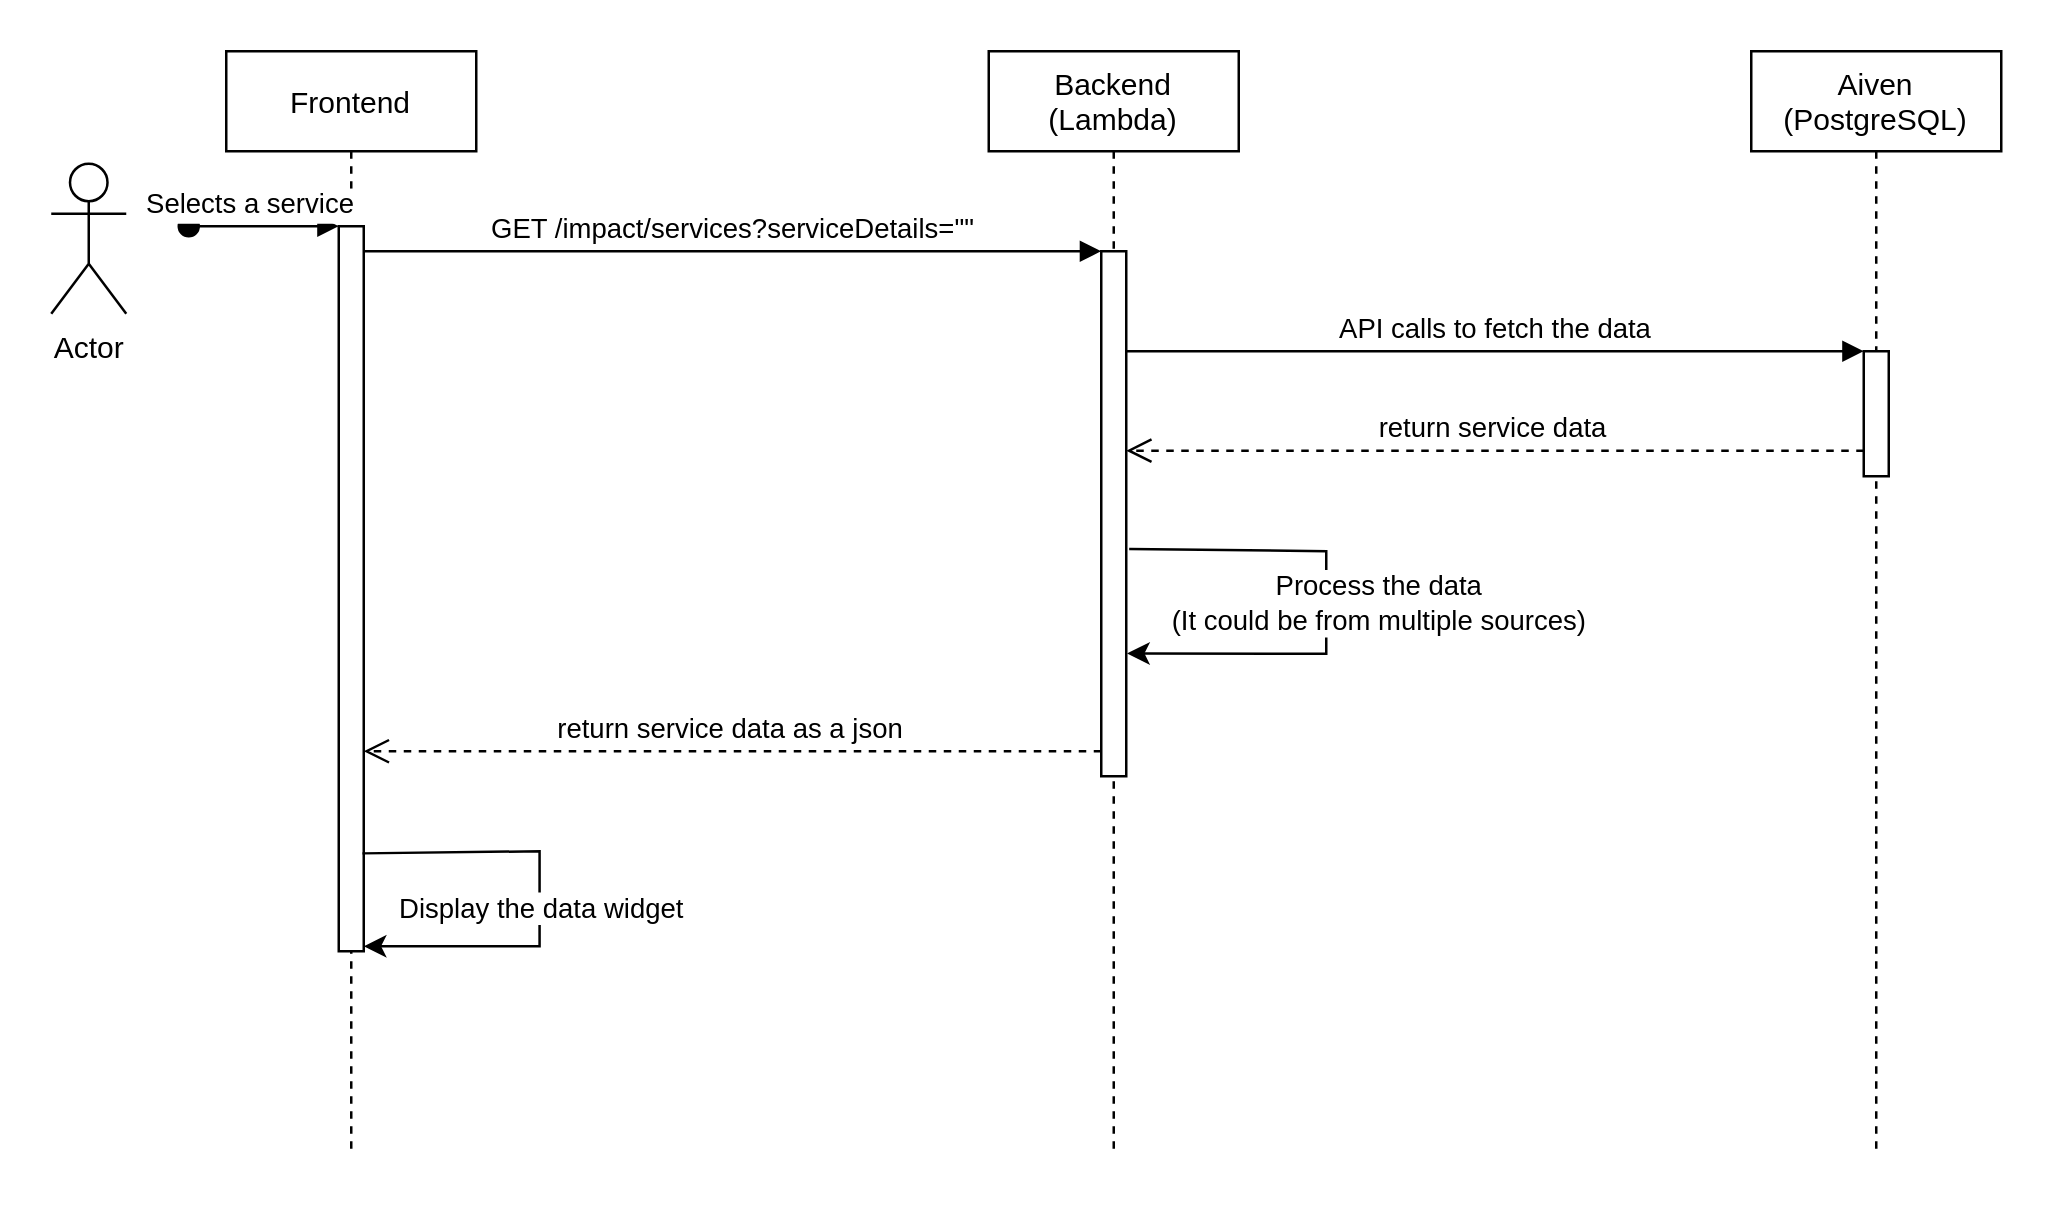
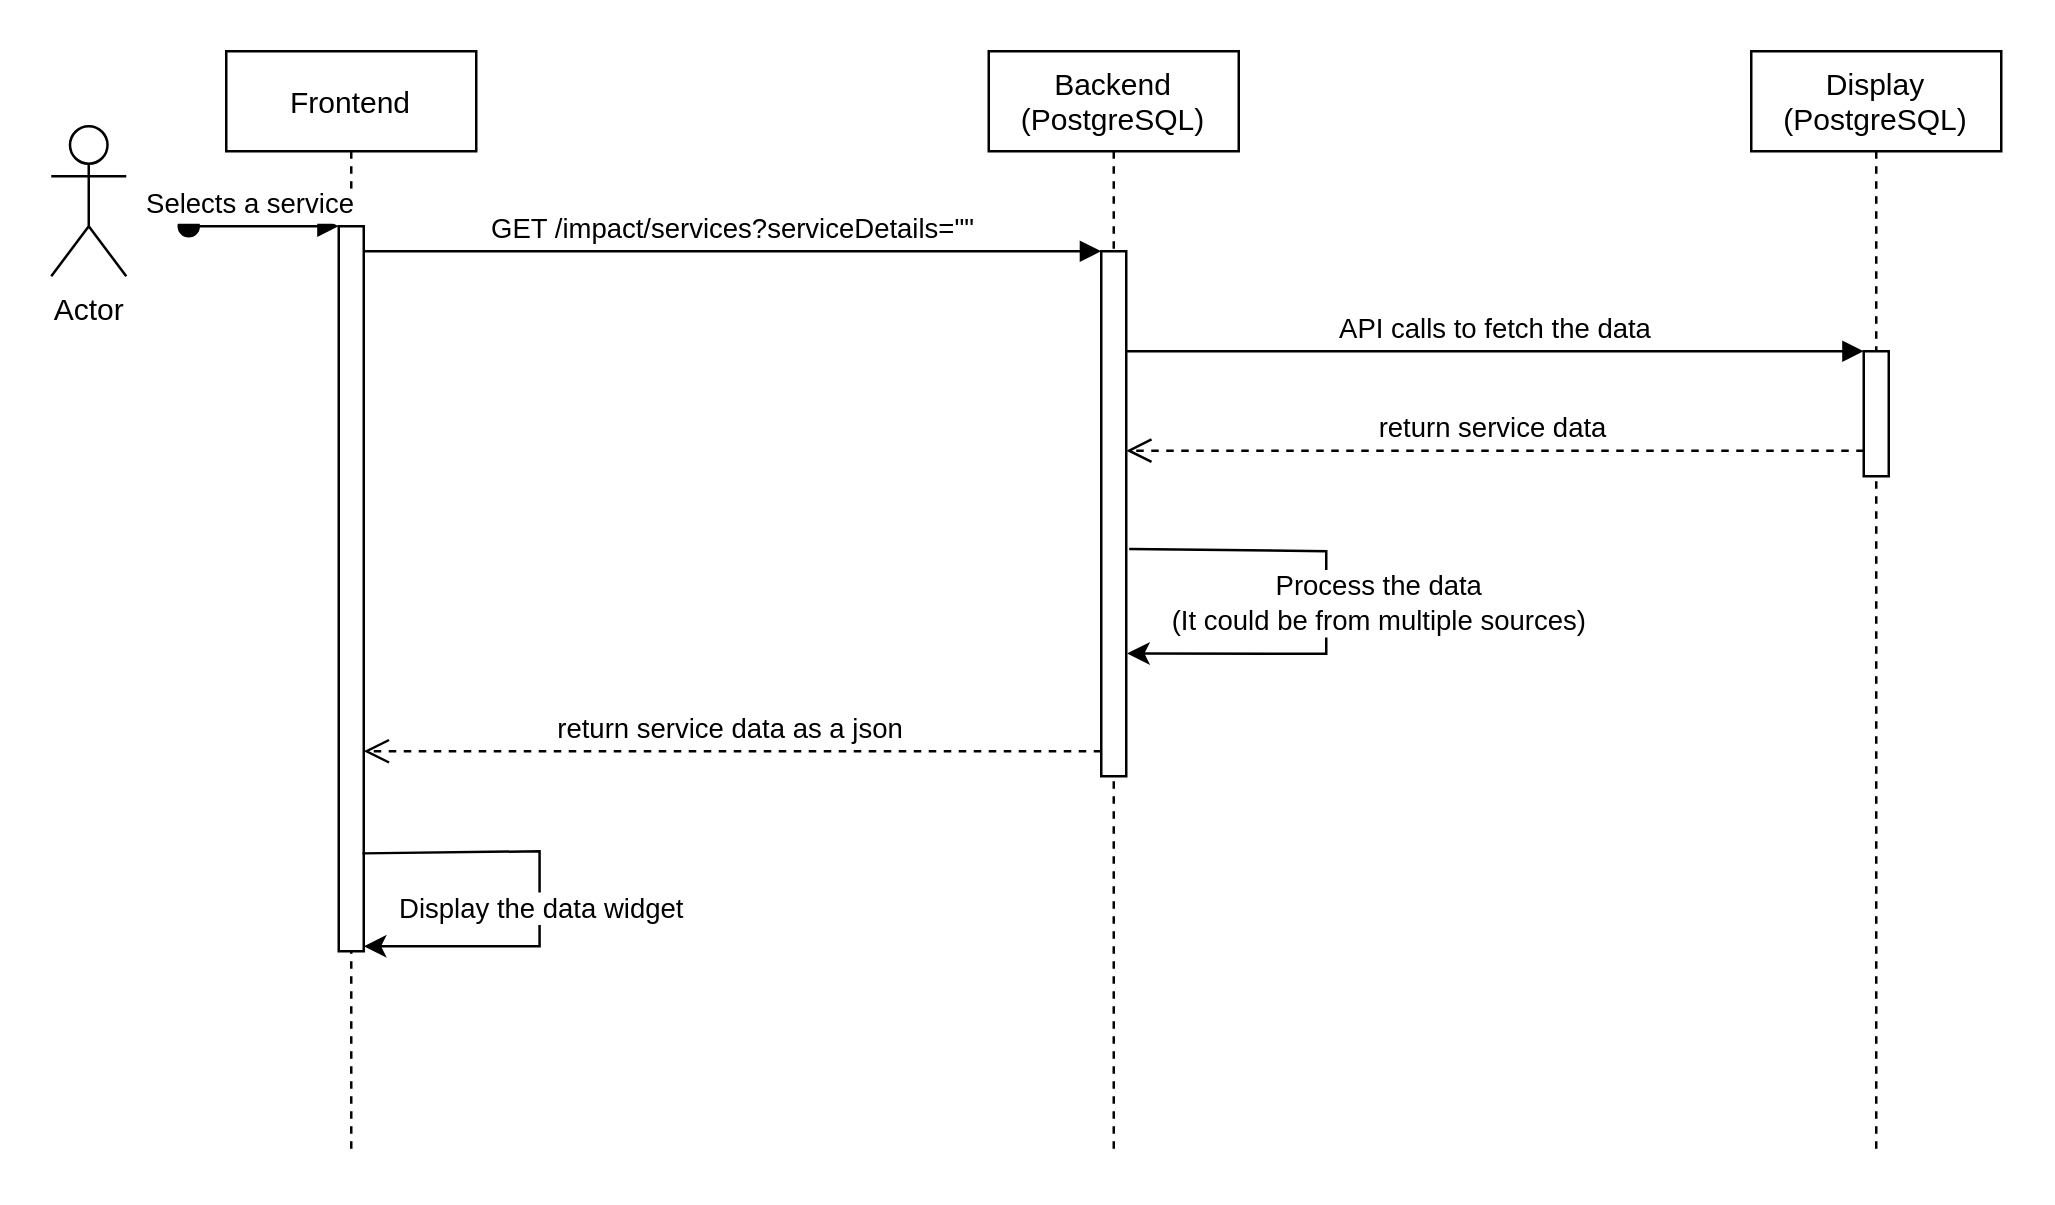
(1113, 85) -> (1113, 85)
(1875, 85) -> (1875, 85)
(89, 239) -> (89, 201)
